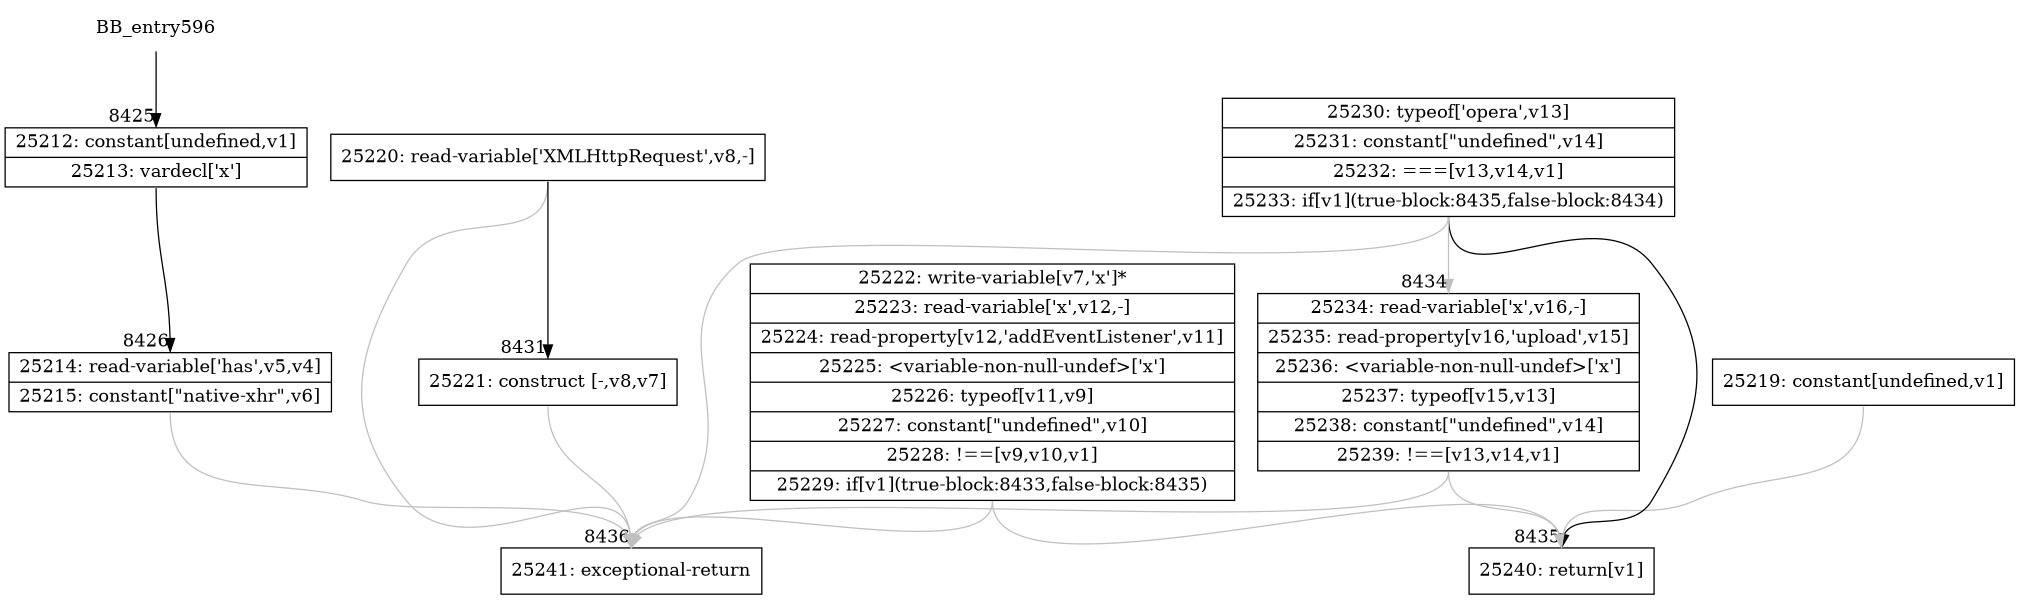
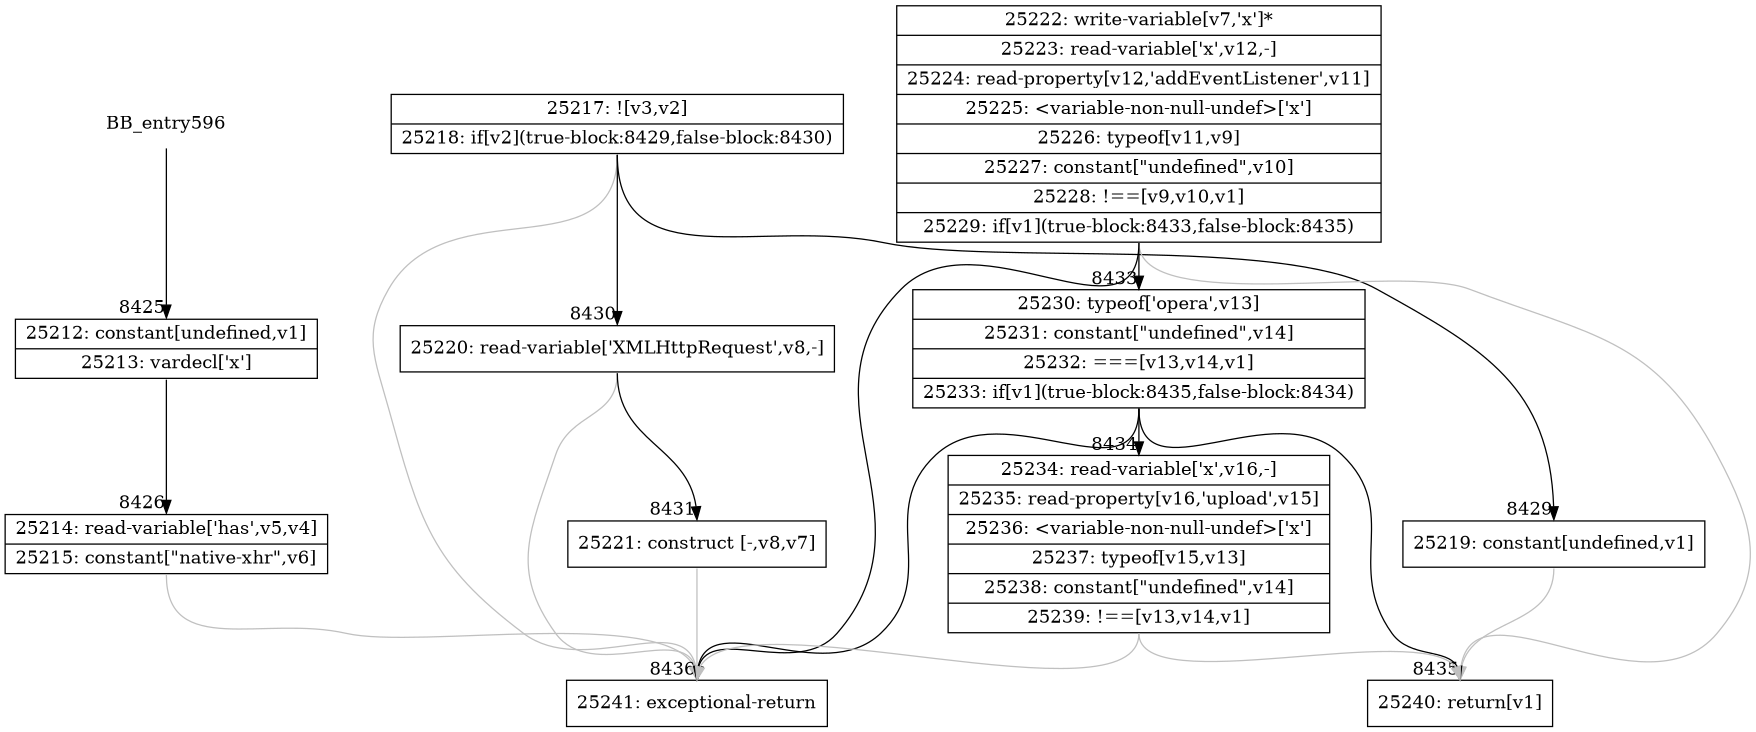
none -> (617, 124)
(938, 246) -> (908, 527)
(1449, 248) -> (1139, 425)
none -> (1139, 259)
(818, 525) -> (860, 400)
